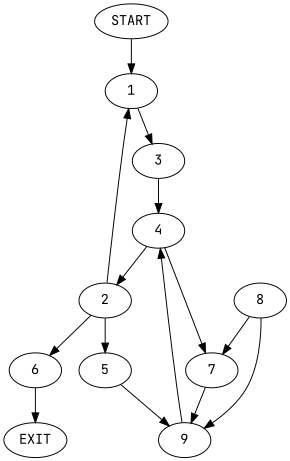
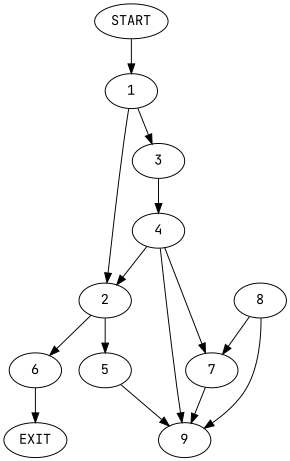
(116, 200) -> (118, 191)
(171, 340) -> (170, 331)
